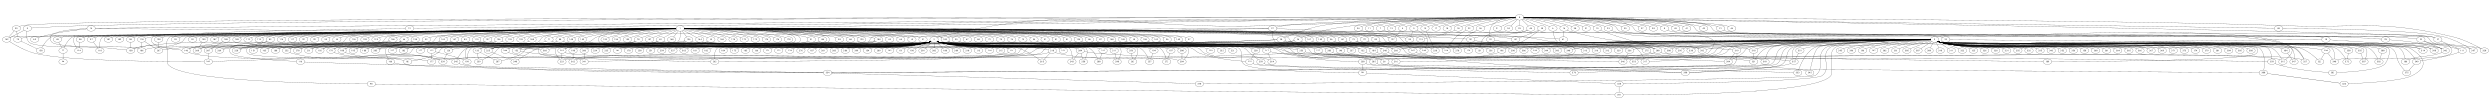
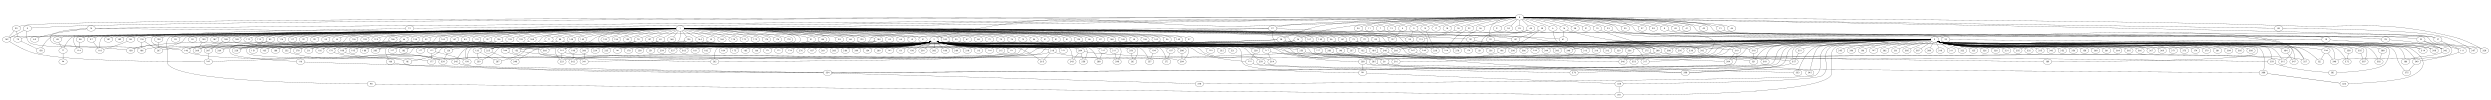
none -> (547, 30)
(131, 45) -> (116, 46)
